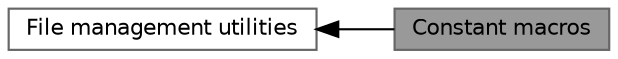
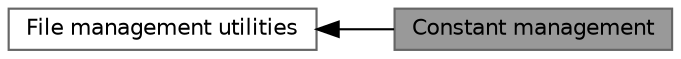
(502, 29) -> (533, 29)
